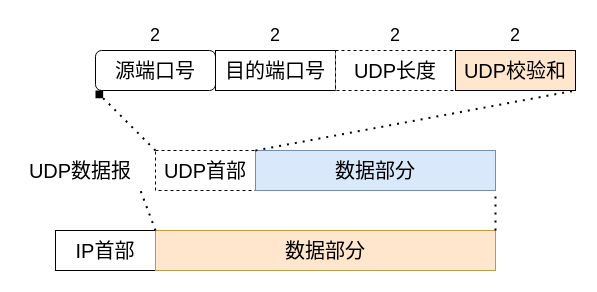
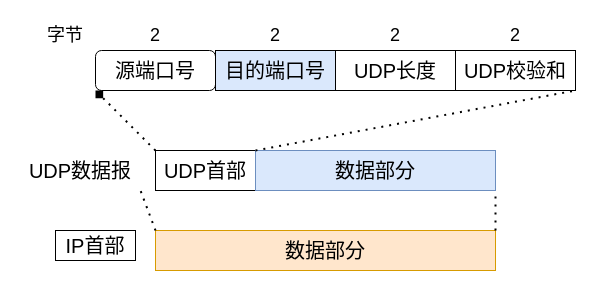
none -> (66, 36)
(276, 71) -> (276, 71)
(396, 71) -> (396, 71)
(516, 71) -> (516, 71)
(206, 171) -> (206, 171)
(106, 251) -> (96, 246)
